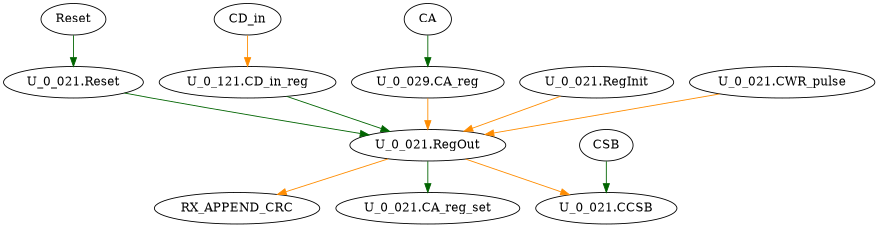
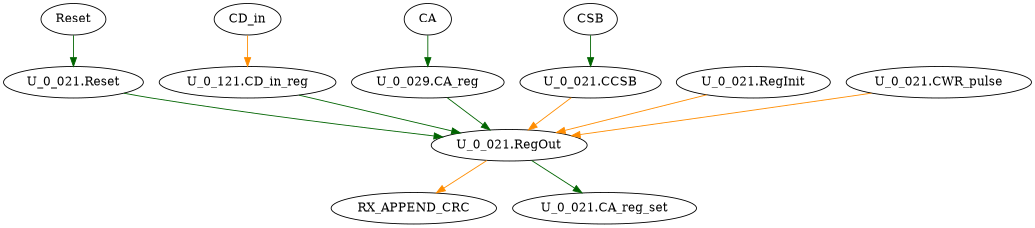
(428, 109) -> (465, 111)
(513, 175) -> (553, 111)
